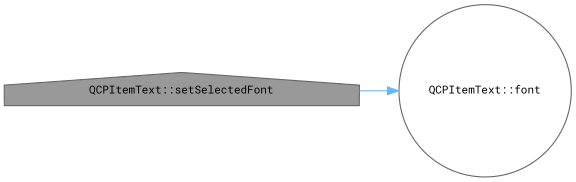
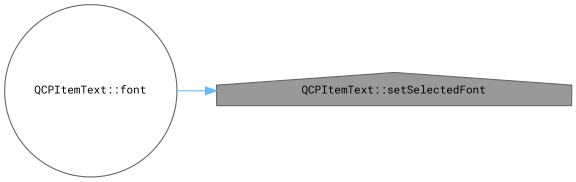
(373, 91) -> (191, 91)
